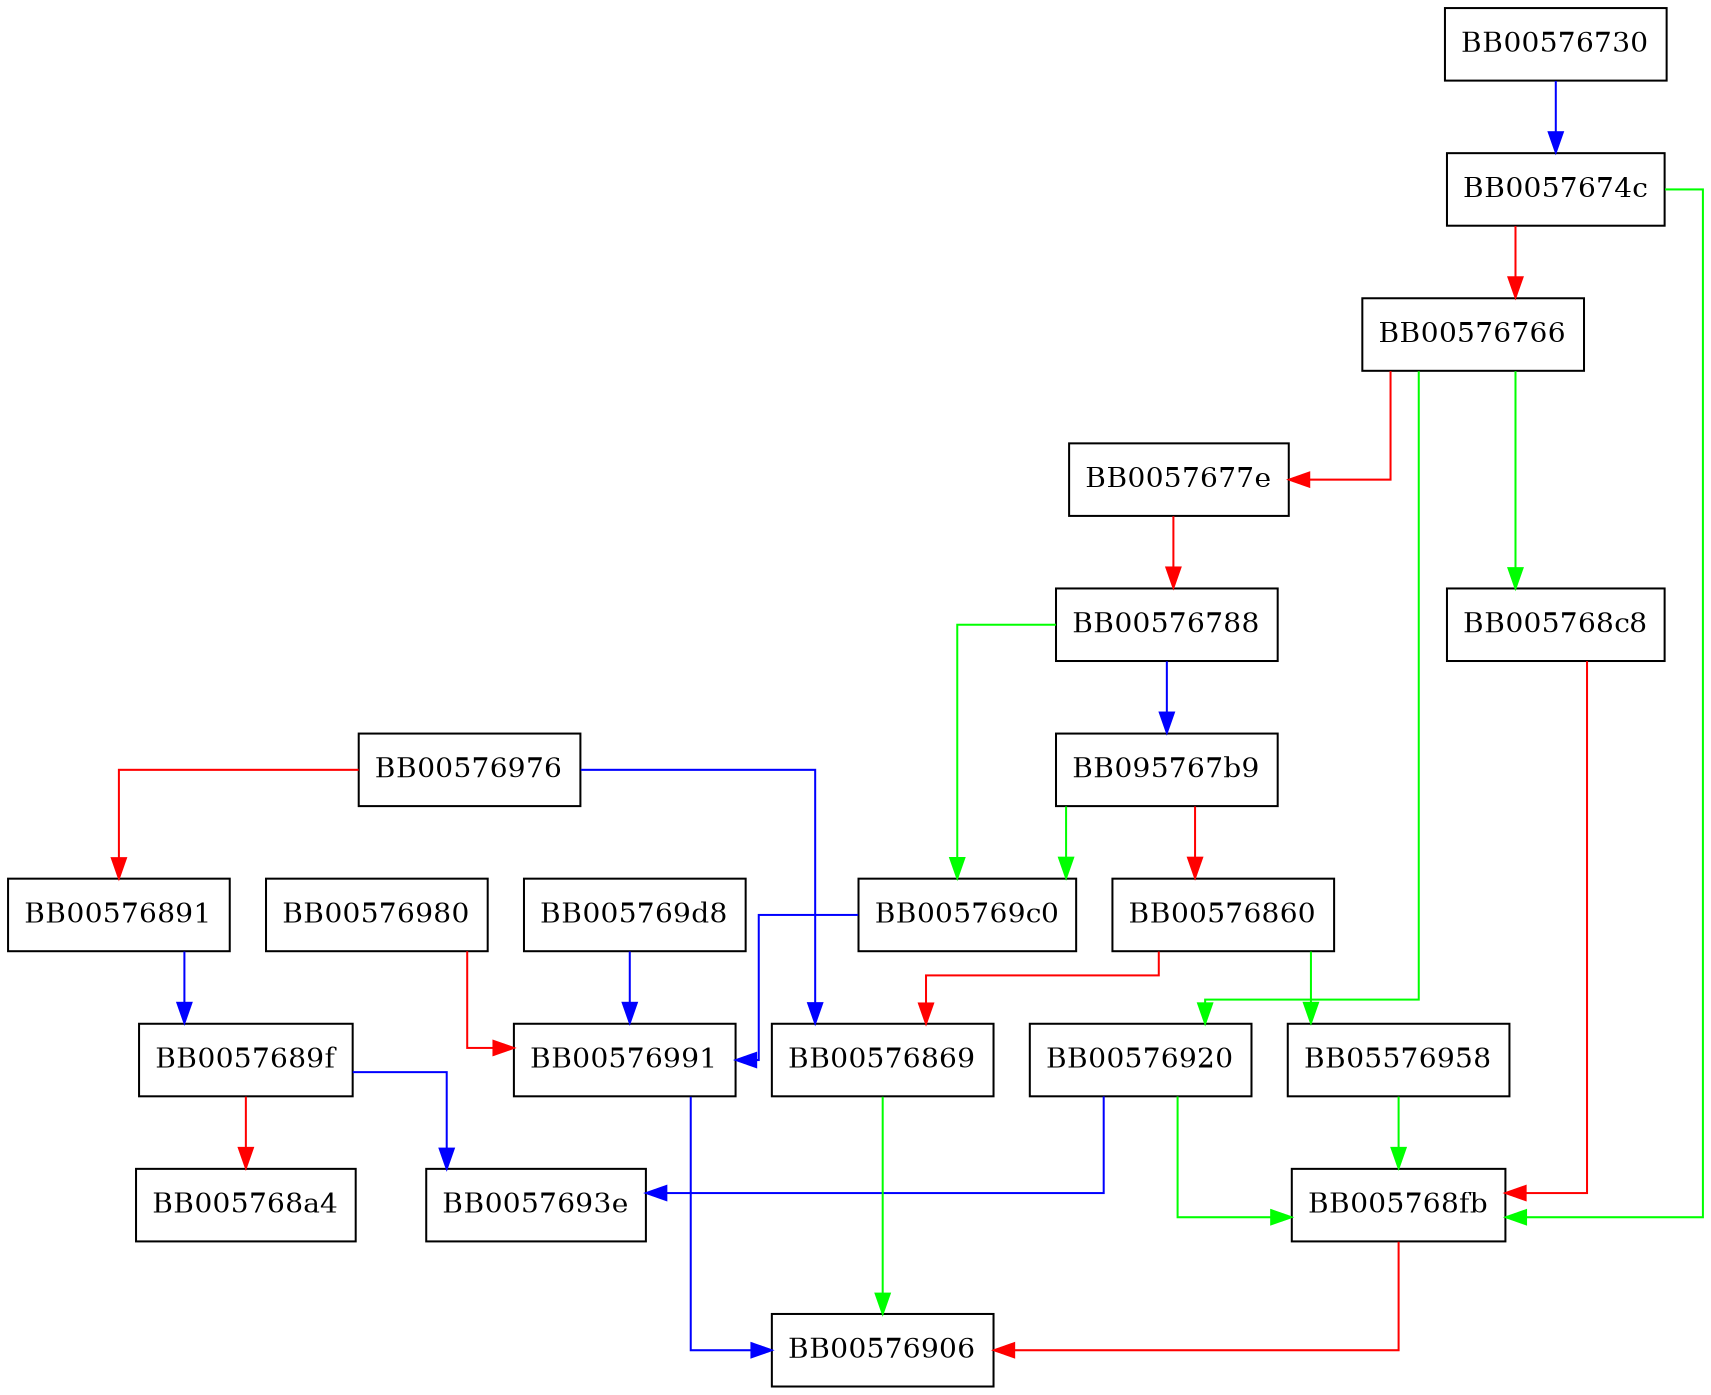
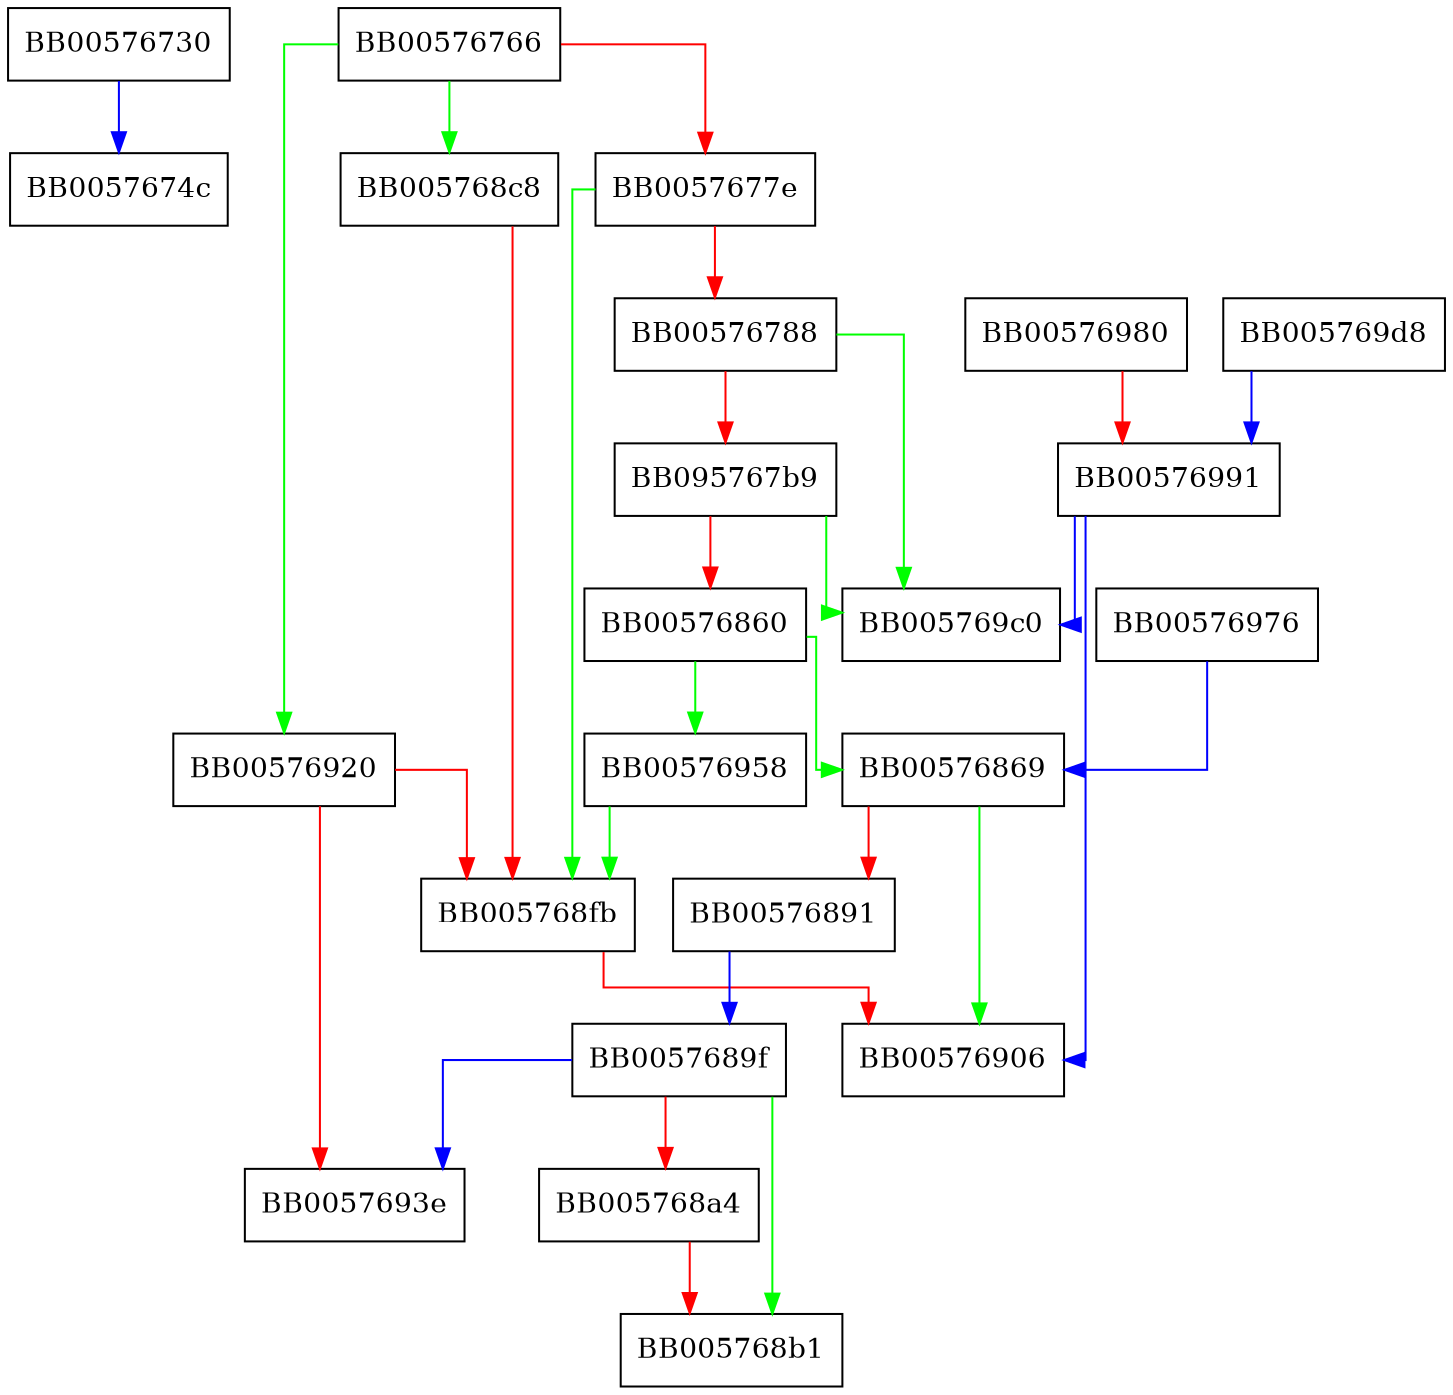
(1515, 252) -> none
(1167, 687) -> (725, 397)
(195, 770) -> (869, 832)
(1703, 773) -> (572, 512)
(759, 939) -> (1075, 571)
(1040, 975) -> (816, 701)
(1399, 1060) -> (695, 770)
(933, 1193) -> (320, 977)
(1178, 1204) -> (467, 778)
none -> (732, 1350)
